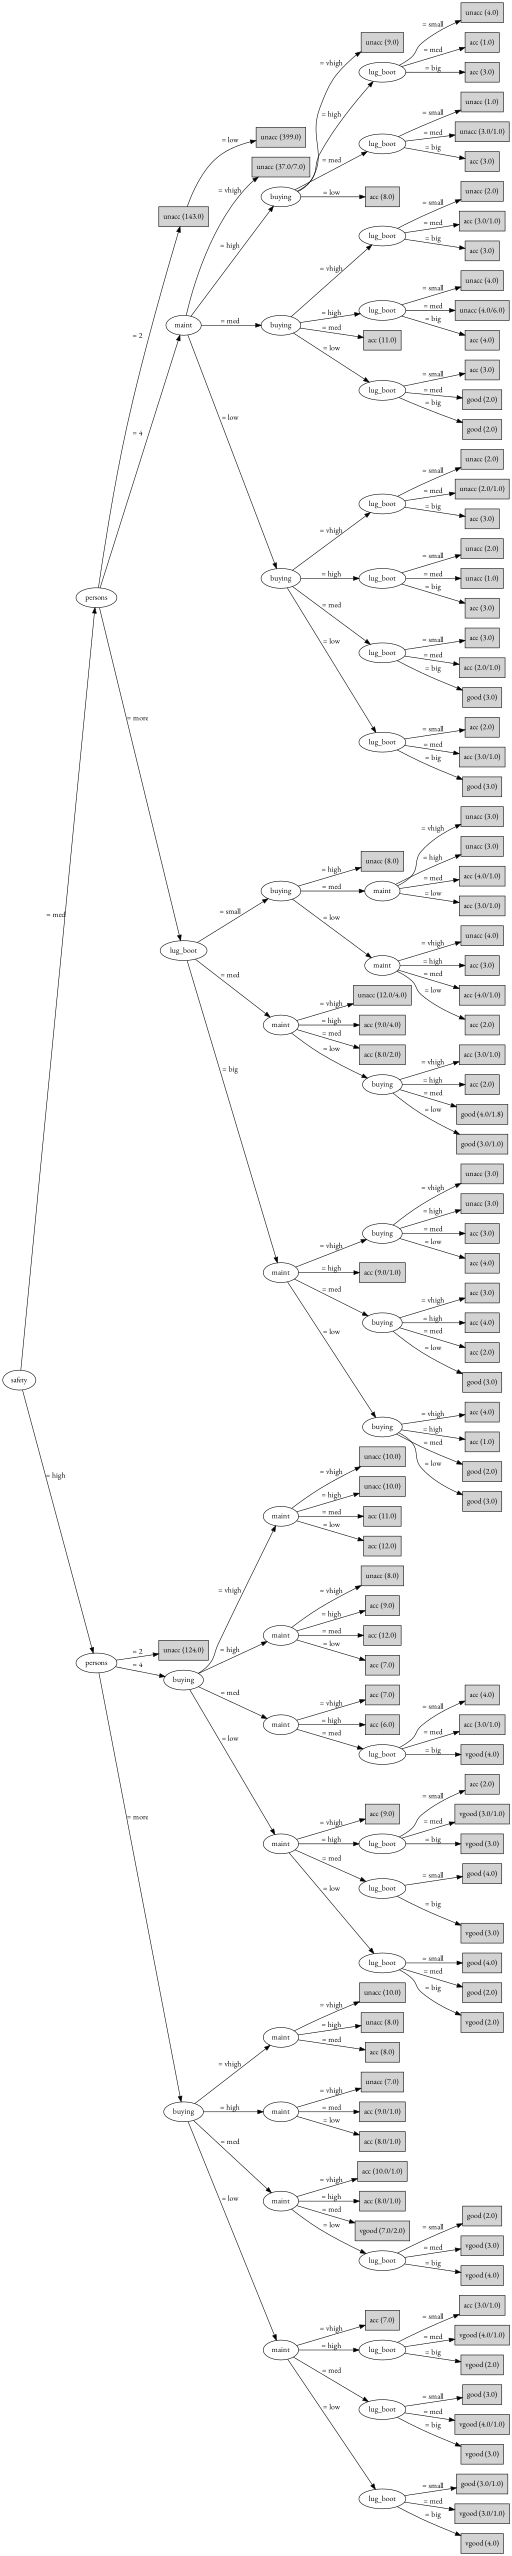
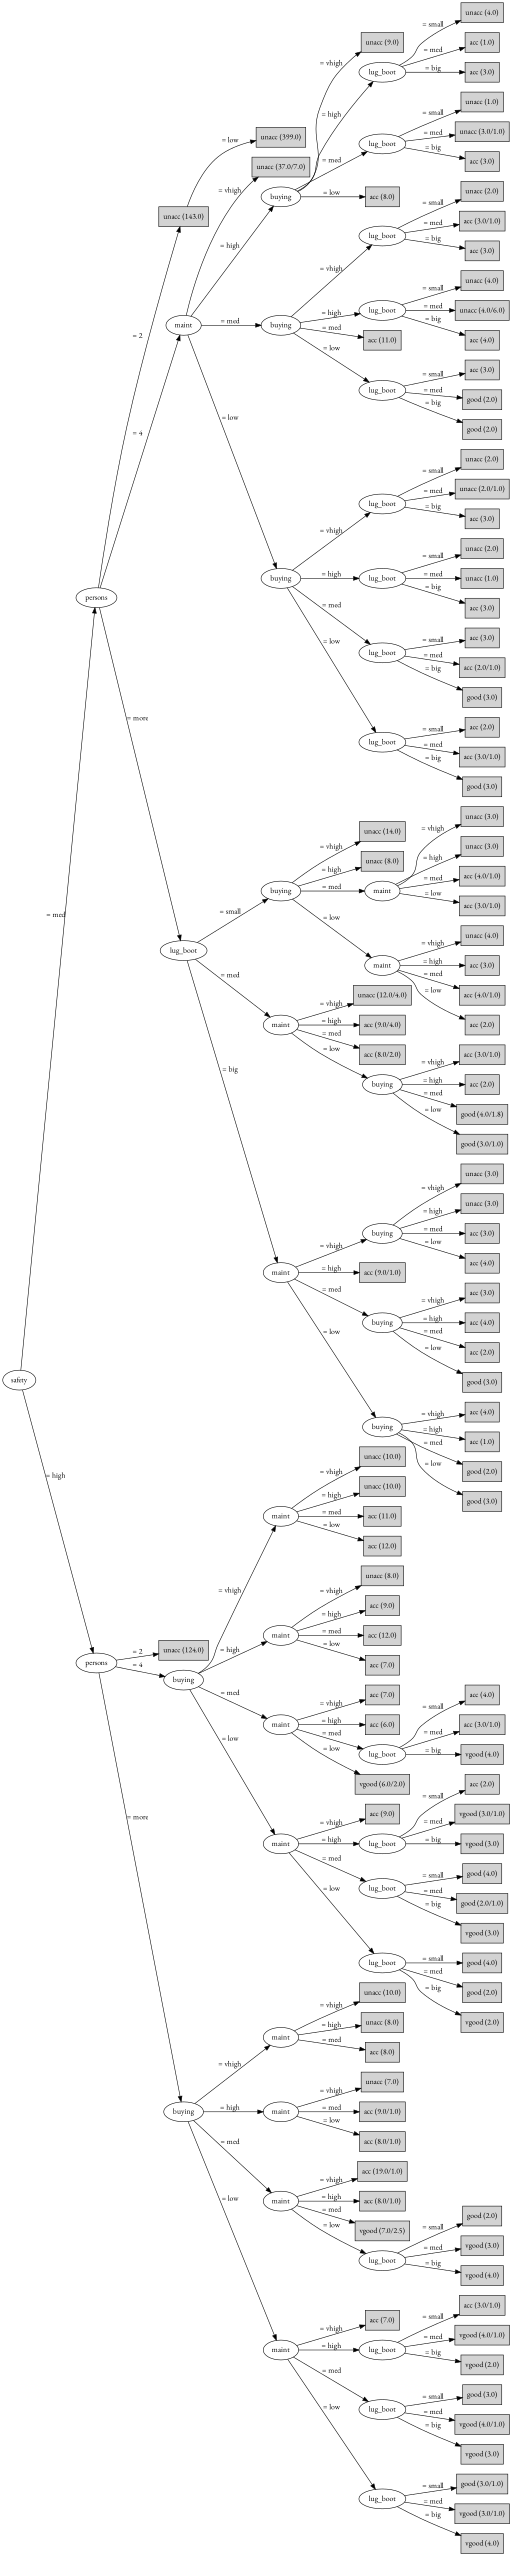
none -> (382, 831)
none -> (382, 1784)
none -> (482, 1903)
(382, 2171) -> (382, 2171)
(382, 2231) -> (382, 2231)
